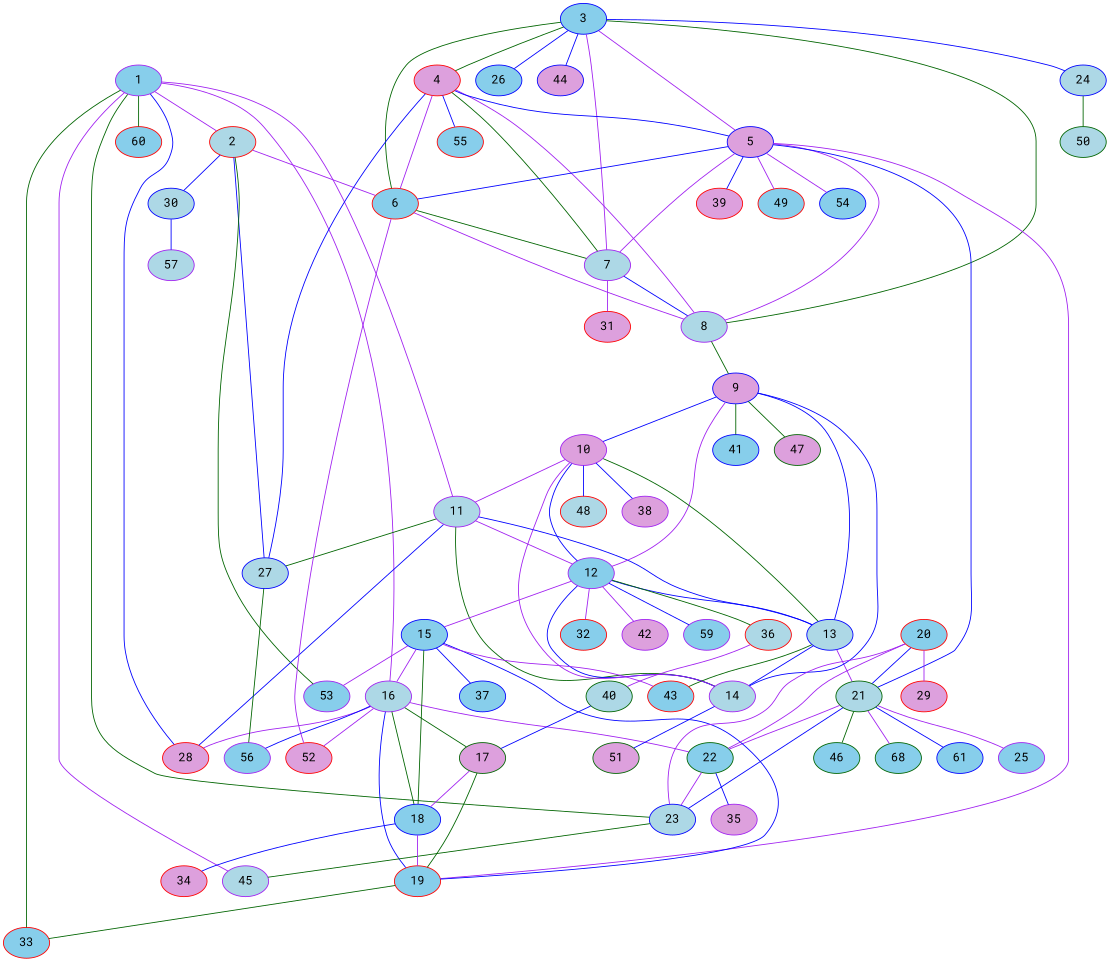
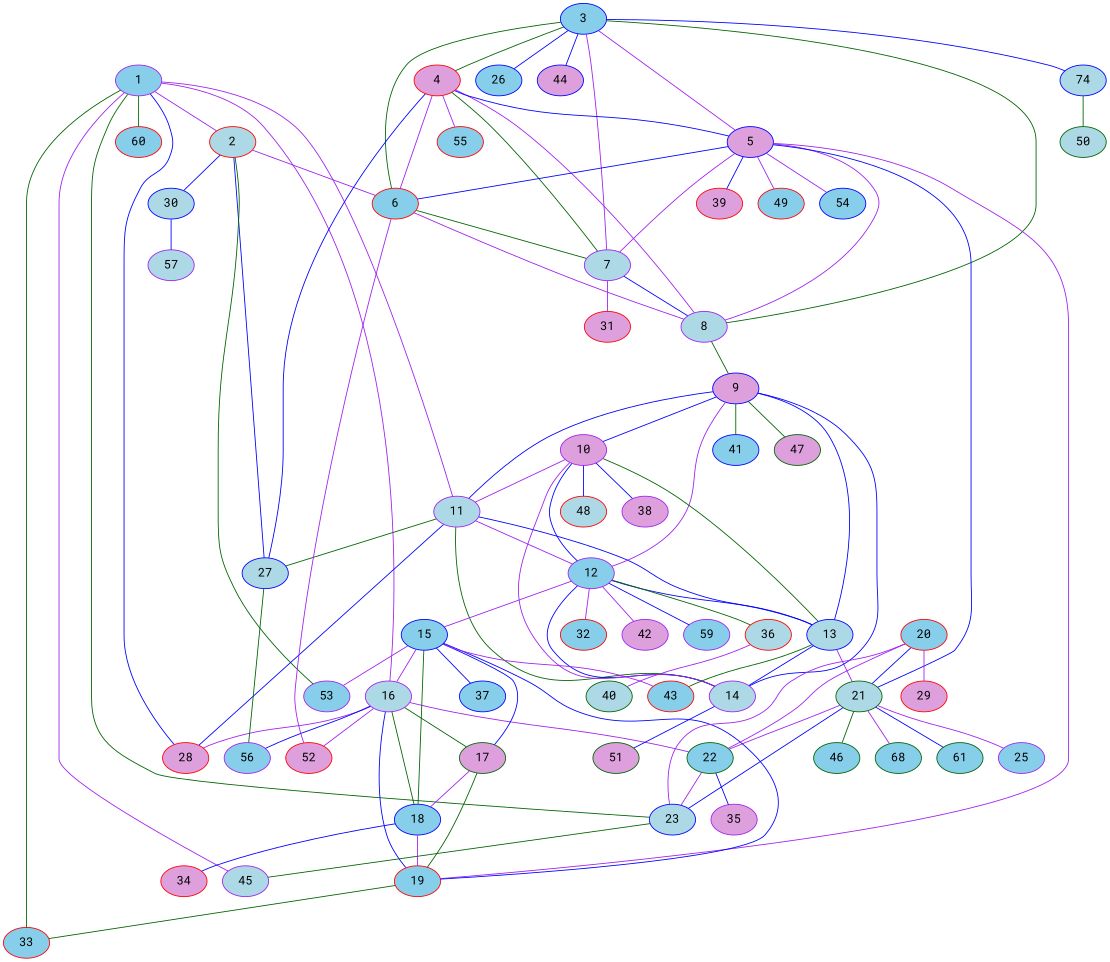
(1083, 80) -> (1083, 80)
(449, 111) -> (449, 111)
none -> (581, 423)
(537, 731) -> (513, 681)
(960, 758) -> (960, 758)
